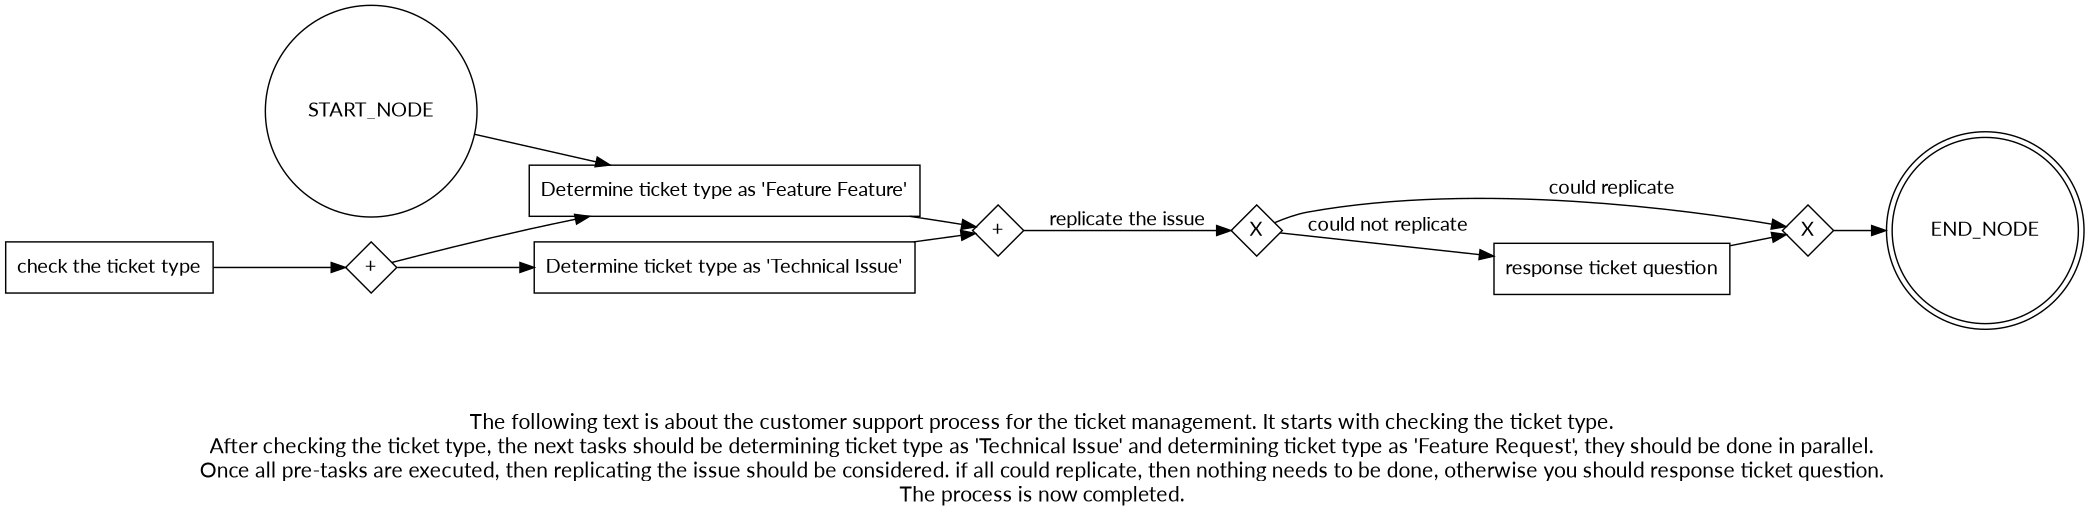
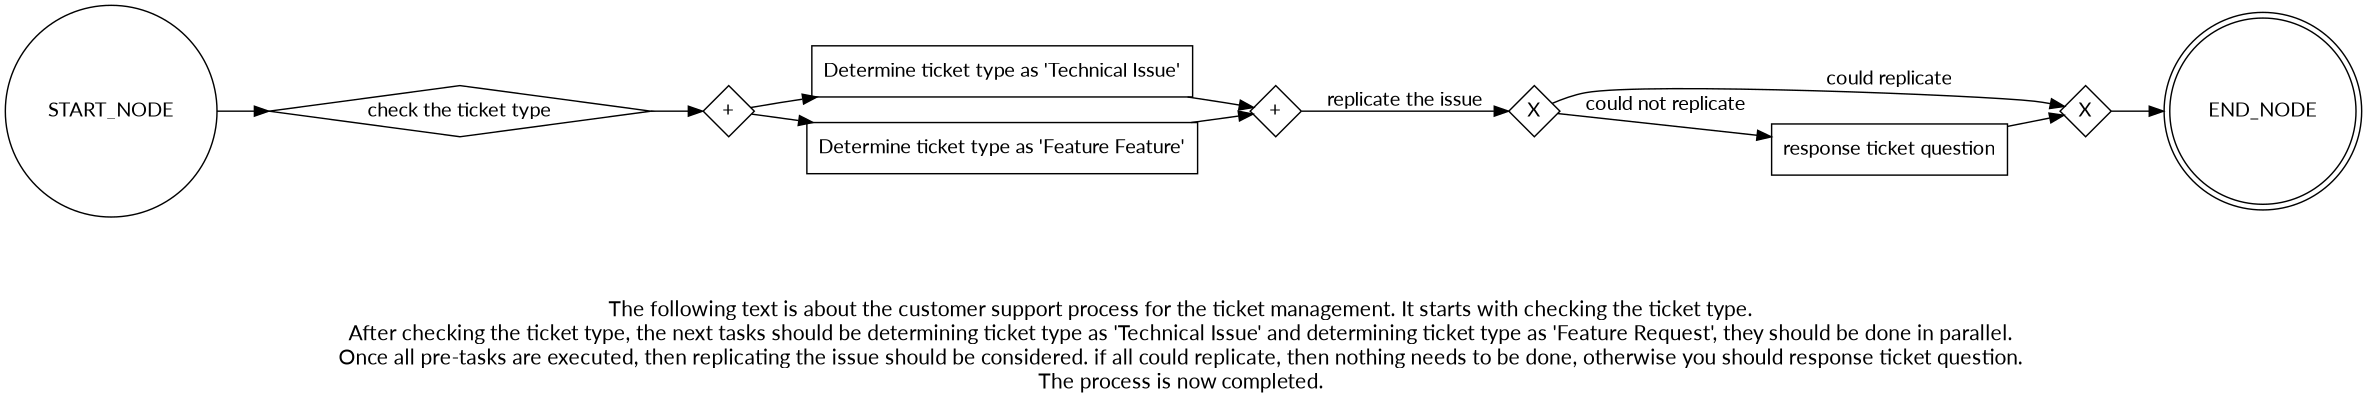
(535, 148) -> (235, 111)
(109, 267) -> (460, 111)
